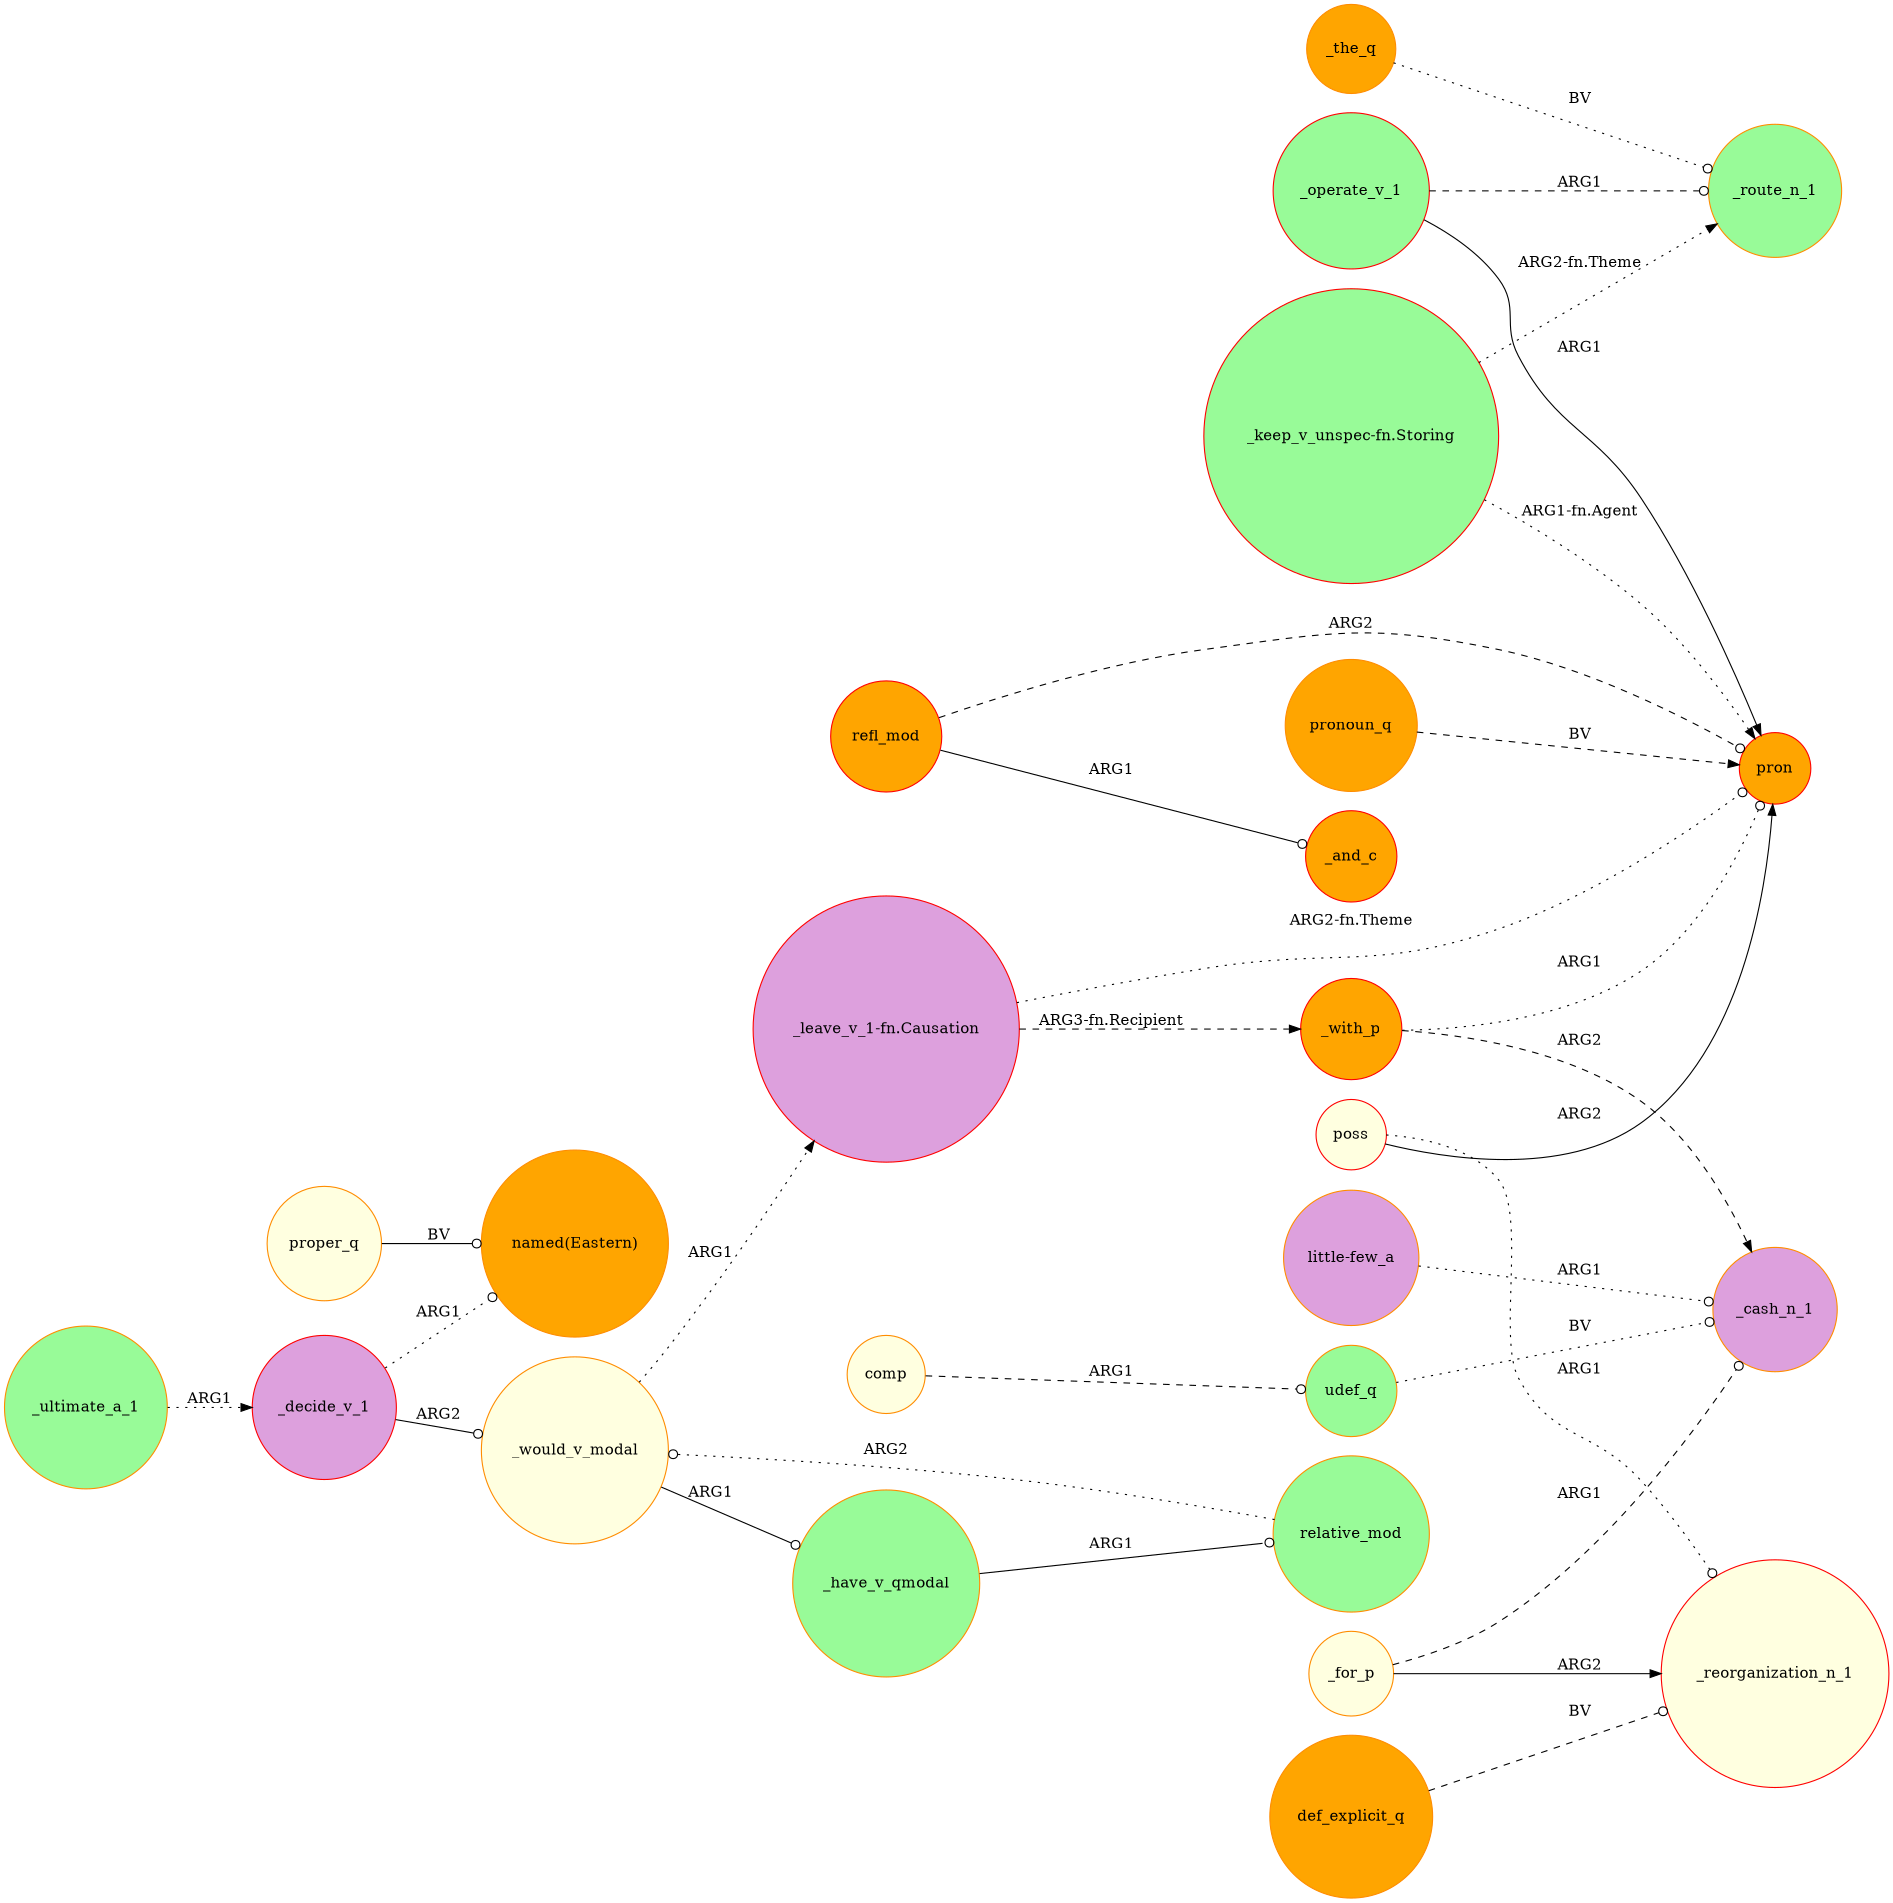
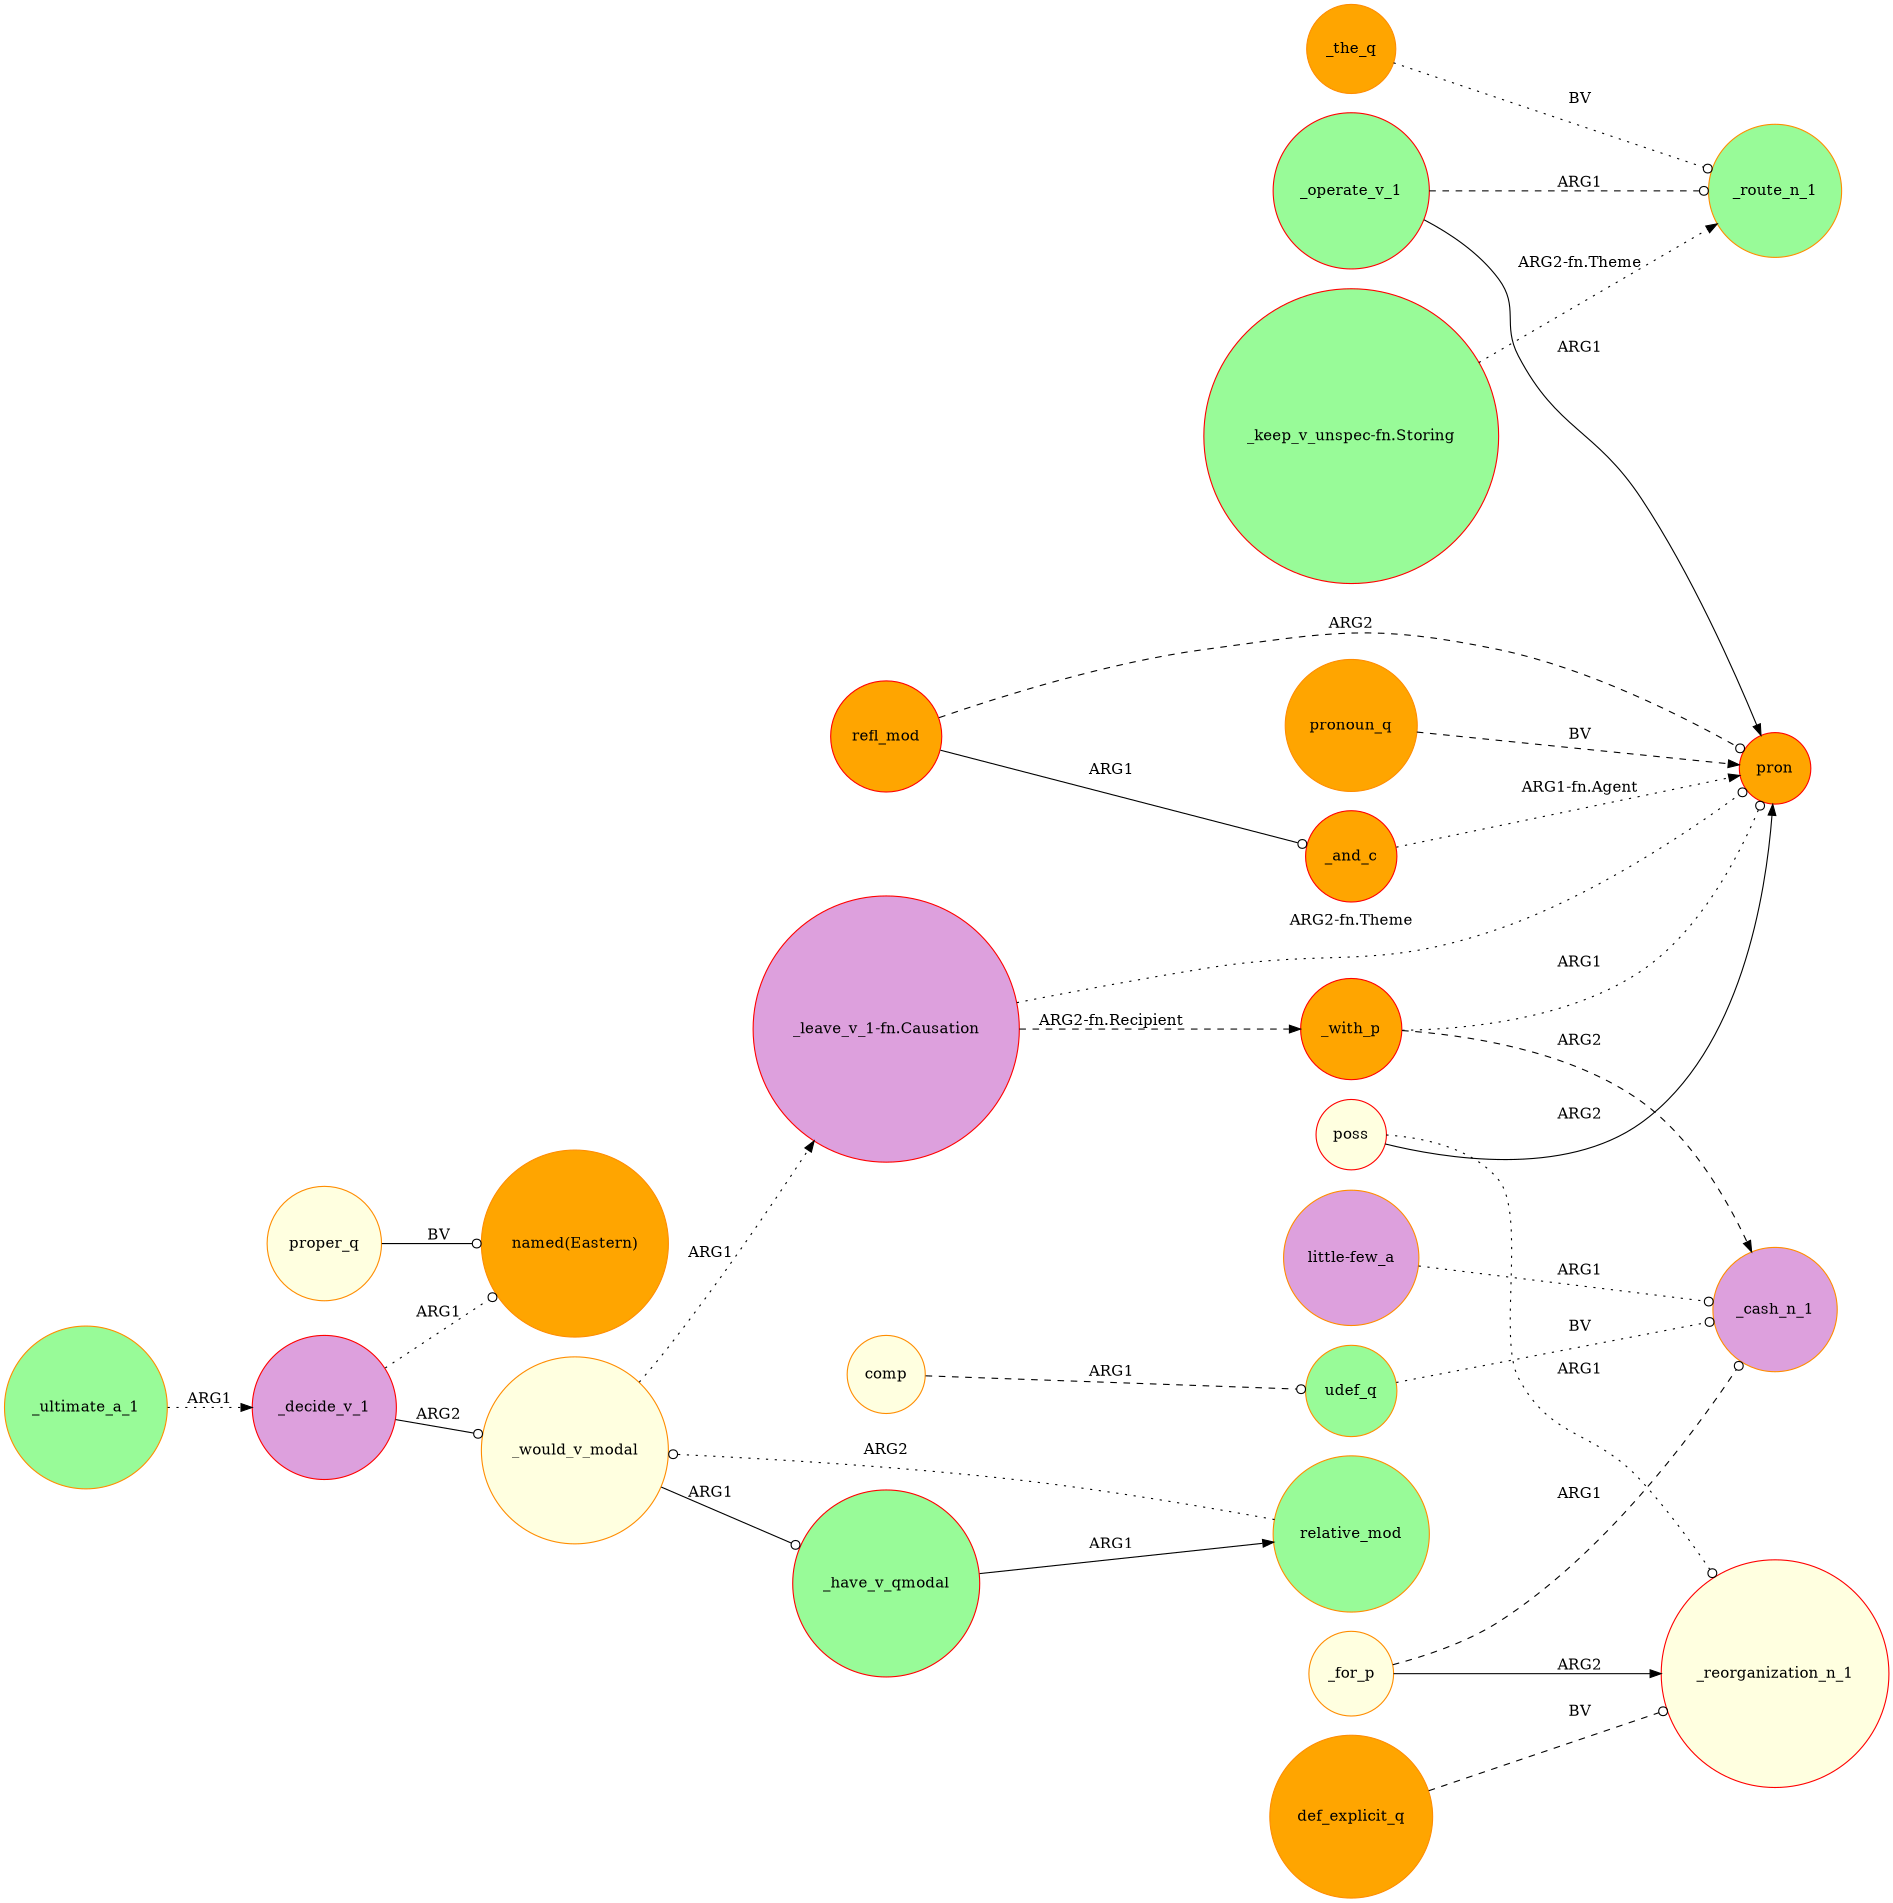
(1632, 597) -> (1563, 812)
(1112, 1021) -> (1112, 1021)
(1121, 1558) -> (1121, 1558)
(886, 1583) -> (886, 1583)
